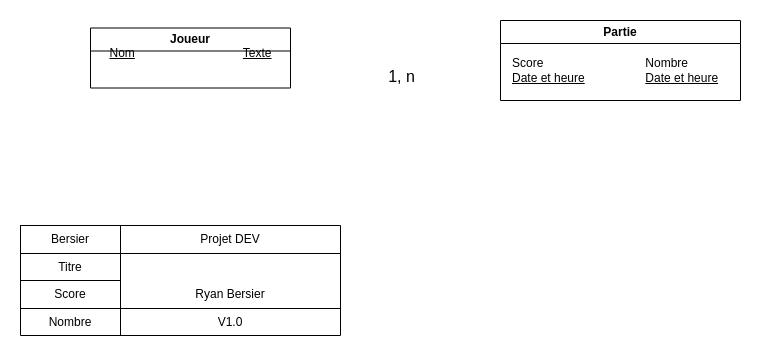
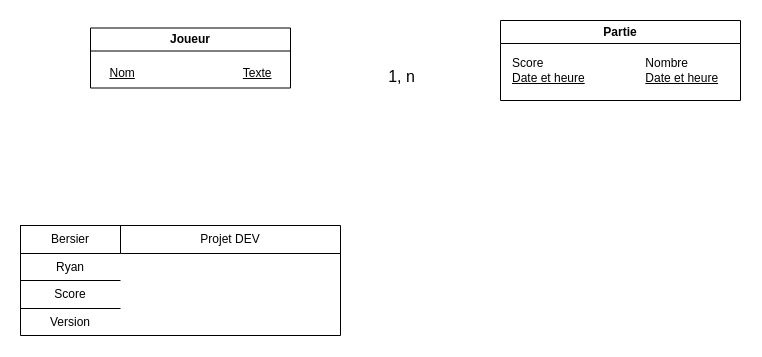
(191, 53) -> (191, 73)
(71, 268) -> (71, 268)
(231, 295) -> none
(231, 322) -> none
(71, 323) -> (71, 323)
